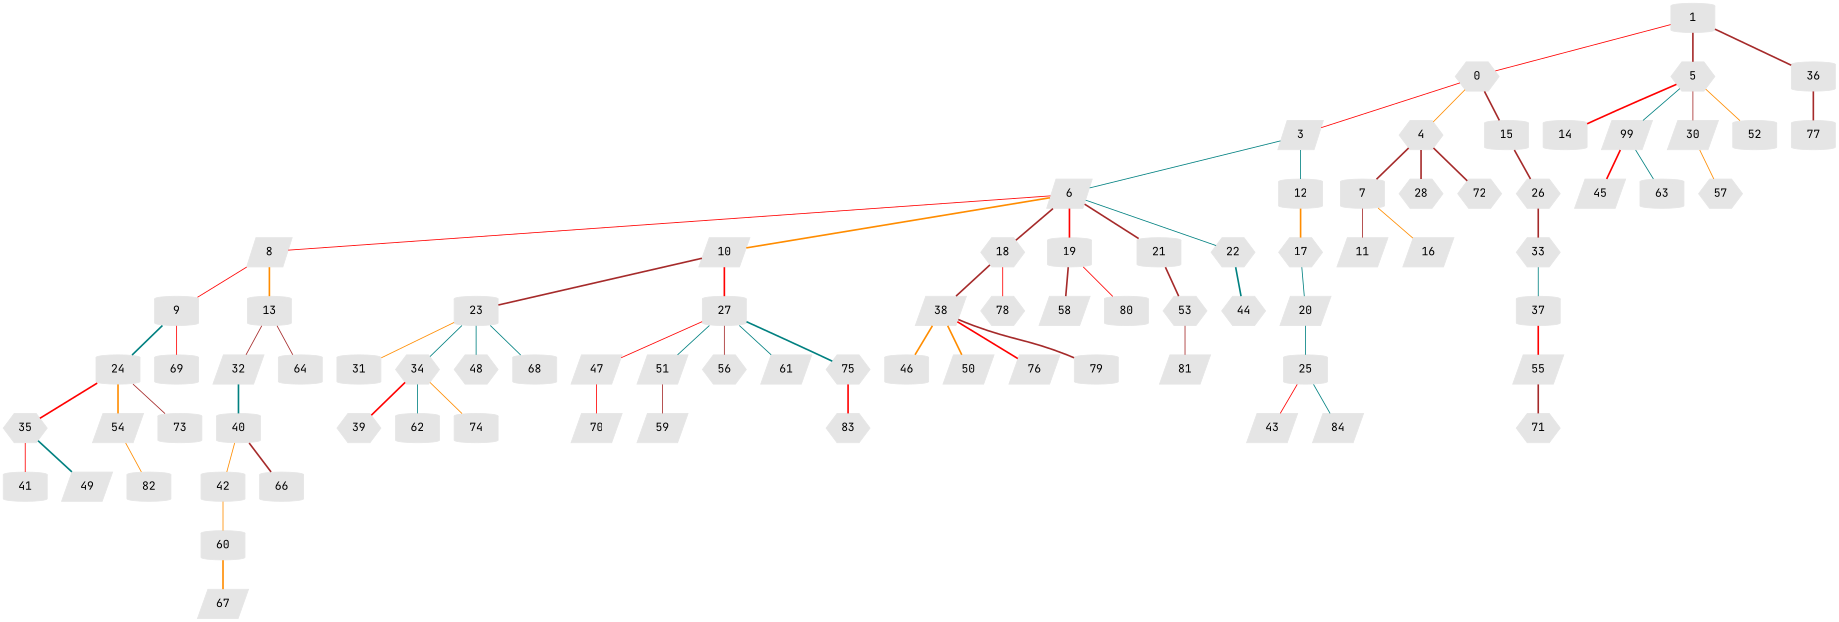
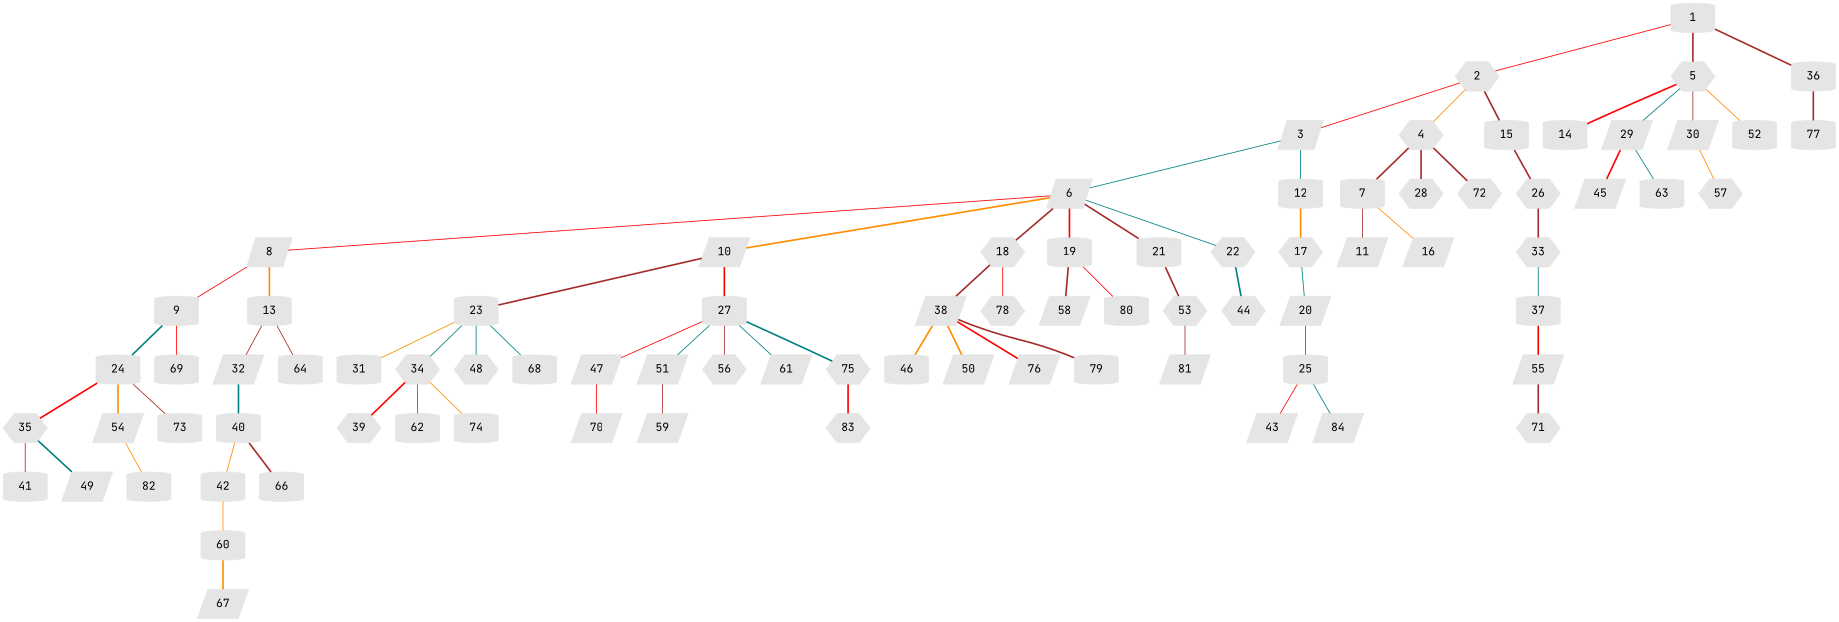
(1477, 77) -> (1477, 77)
(1627, 135) -> (1627, 135)
